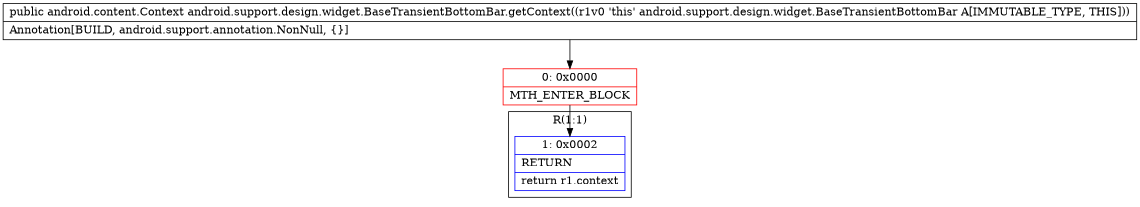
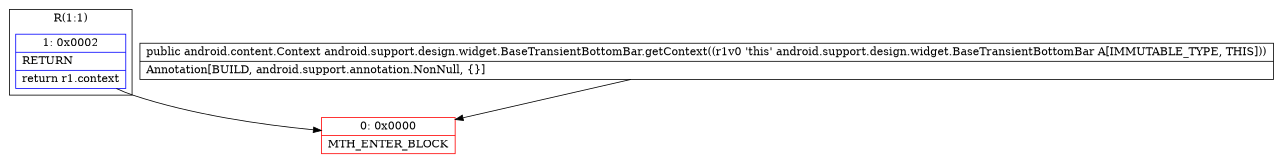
(570, 117) -> (213, 116)
